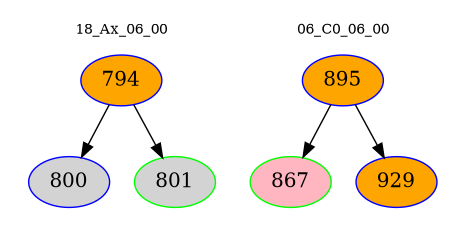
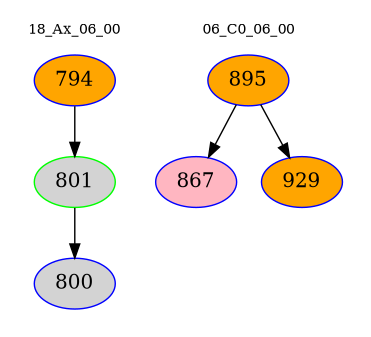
(99, 125) -> (75, 226)
(291, 182) -> (196, 182)
